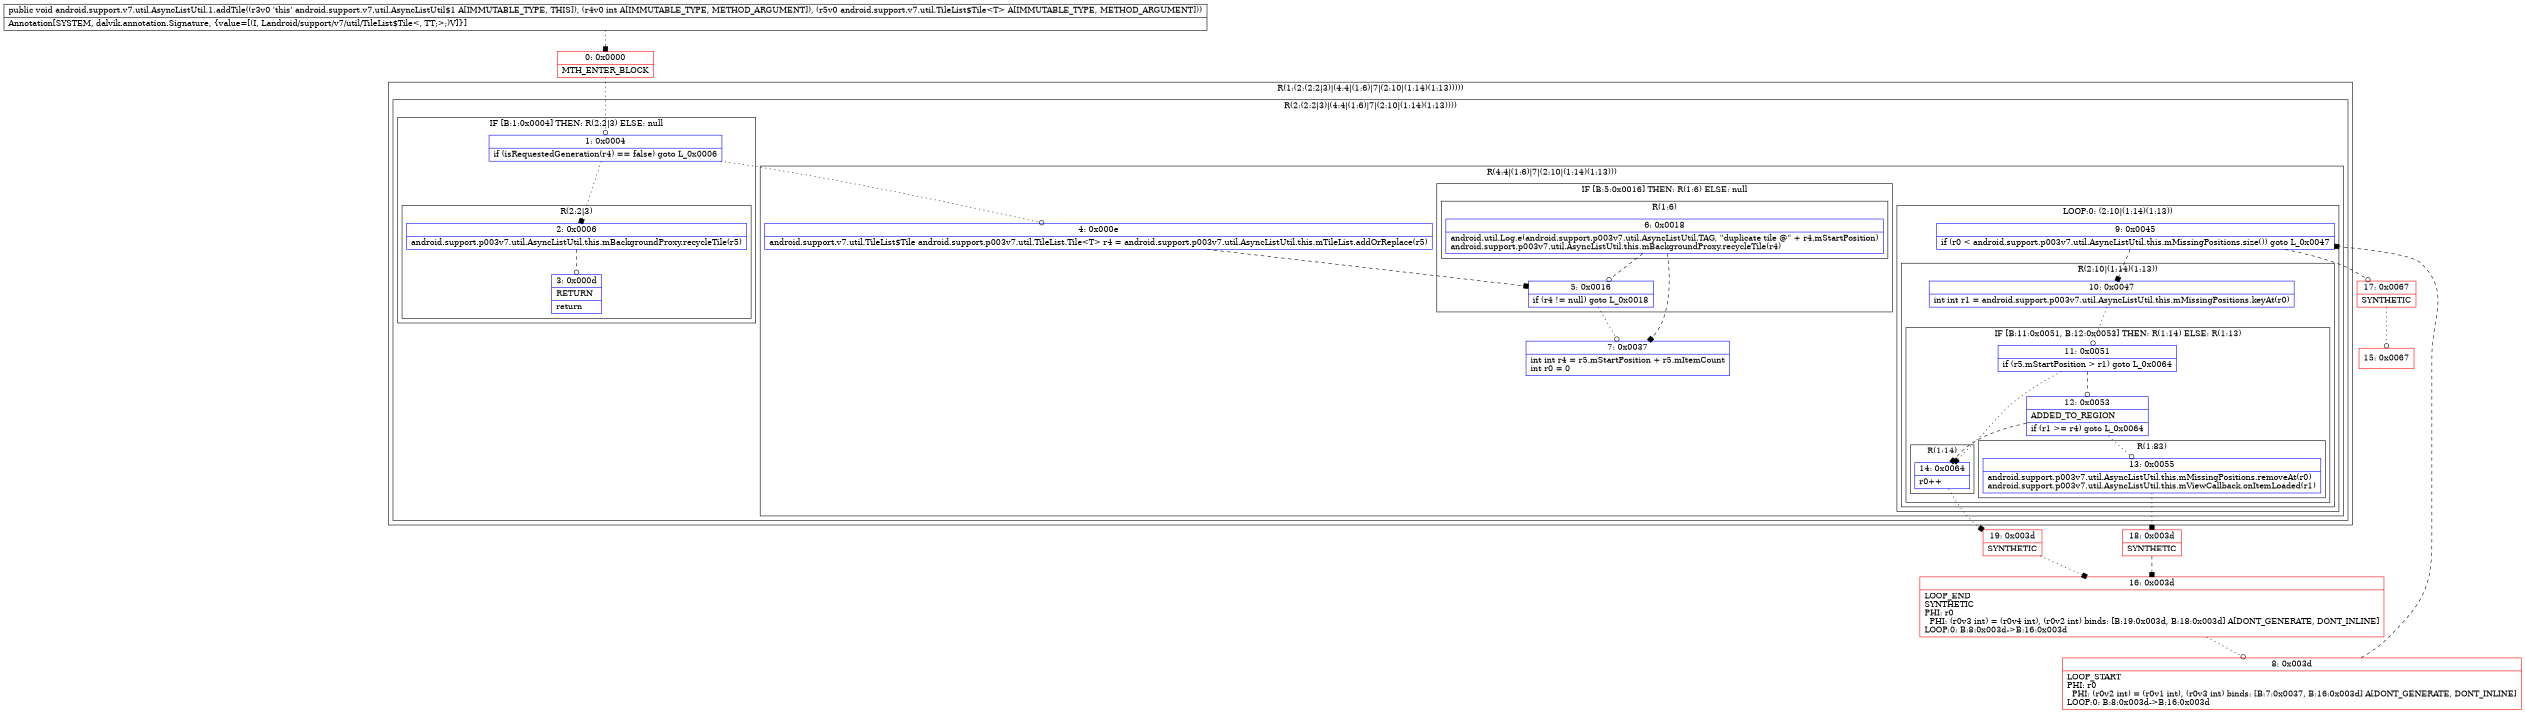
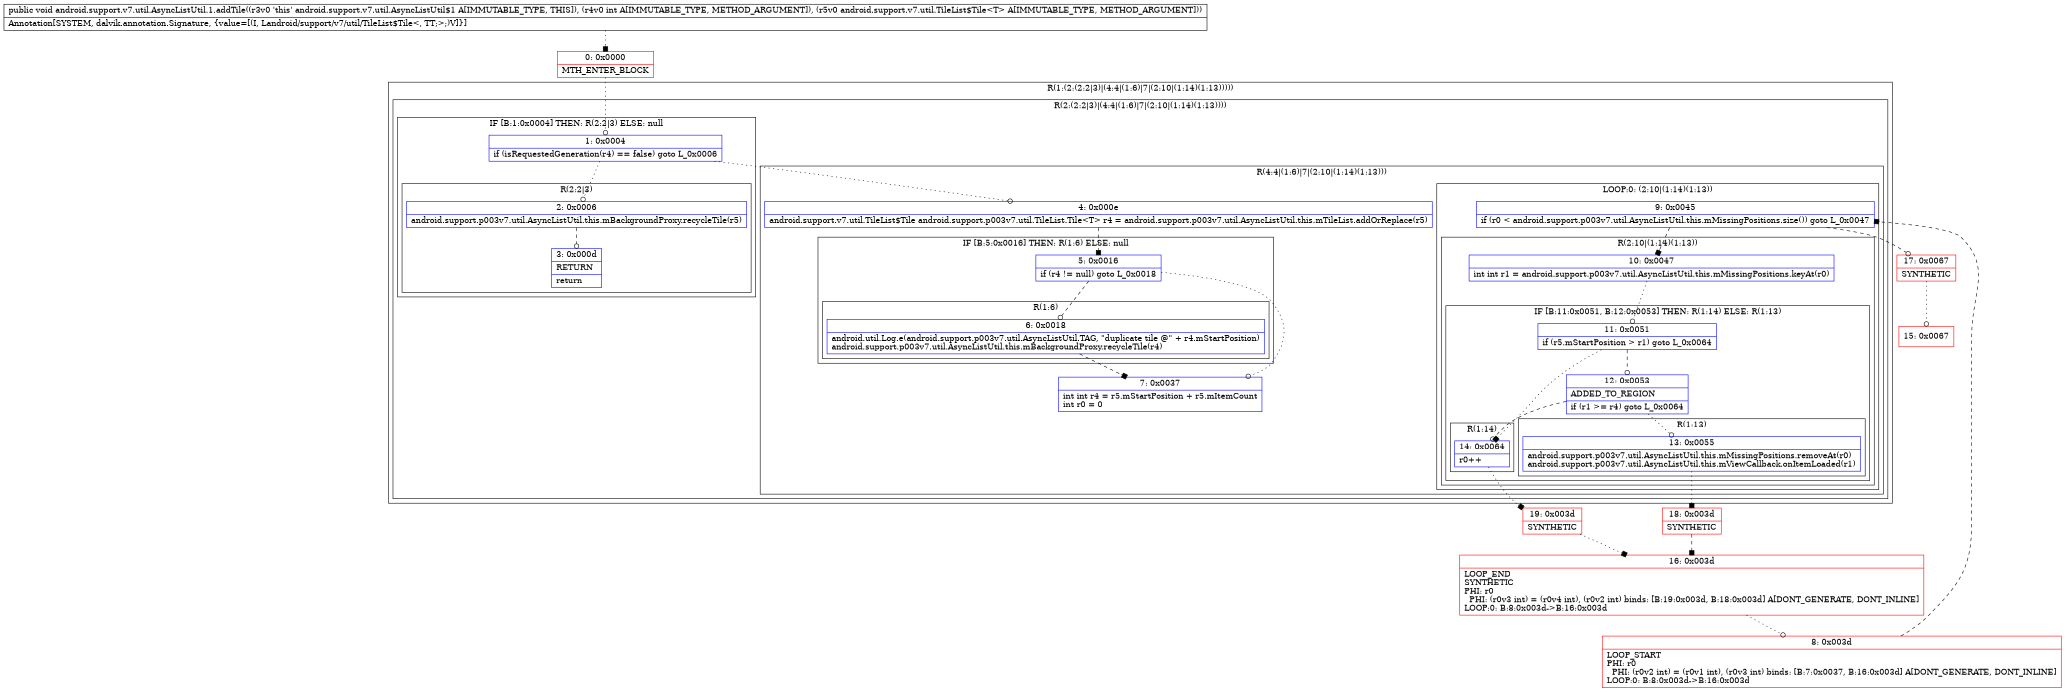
(592, 190) -> (592, 179)
(1627, 266) -> (1076, 297)
(1988, 435) -> (1527, 413)
(2152, 447) -> (1692, 425)
